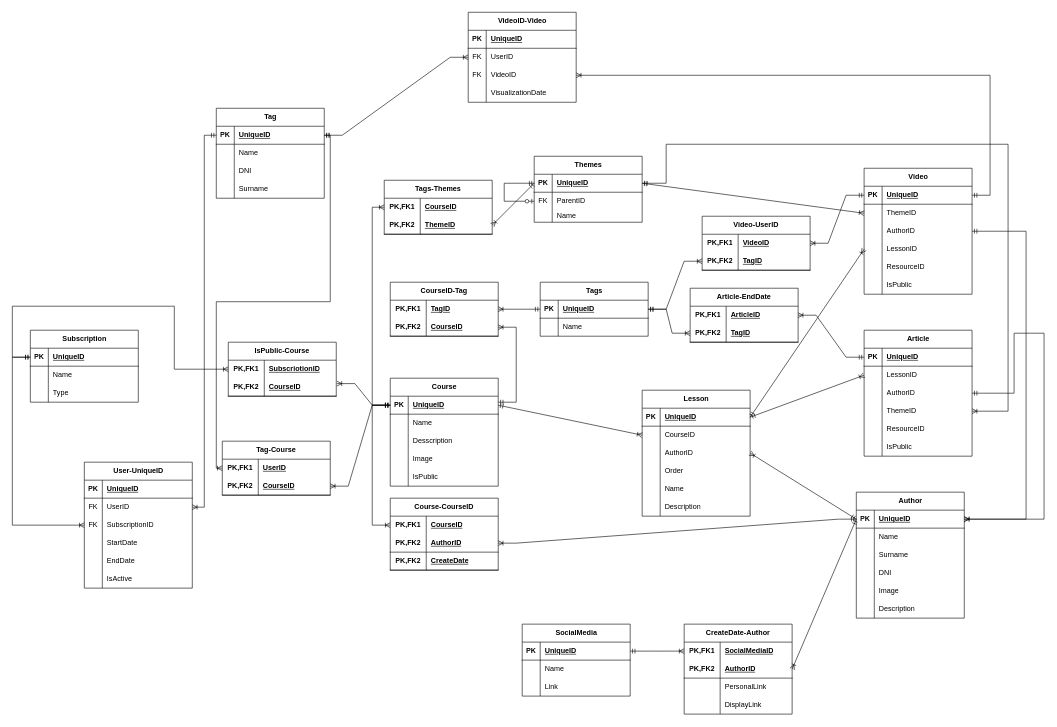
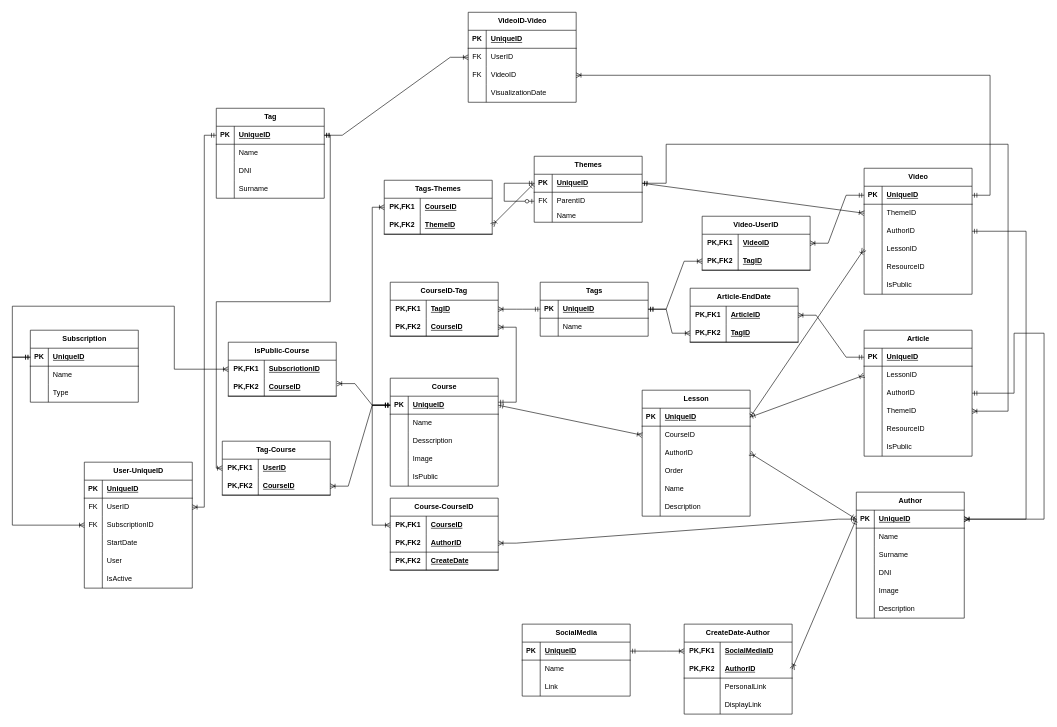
(121, 561) -> (115, 561)
